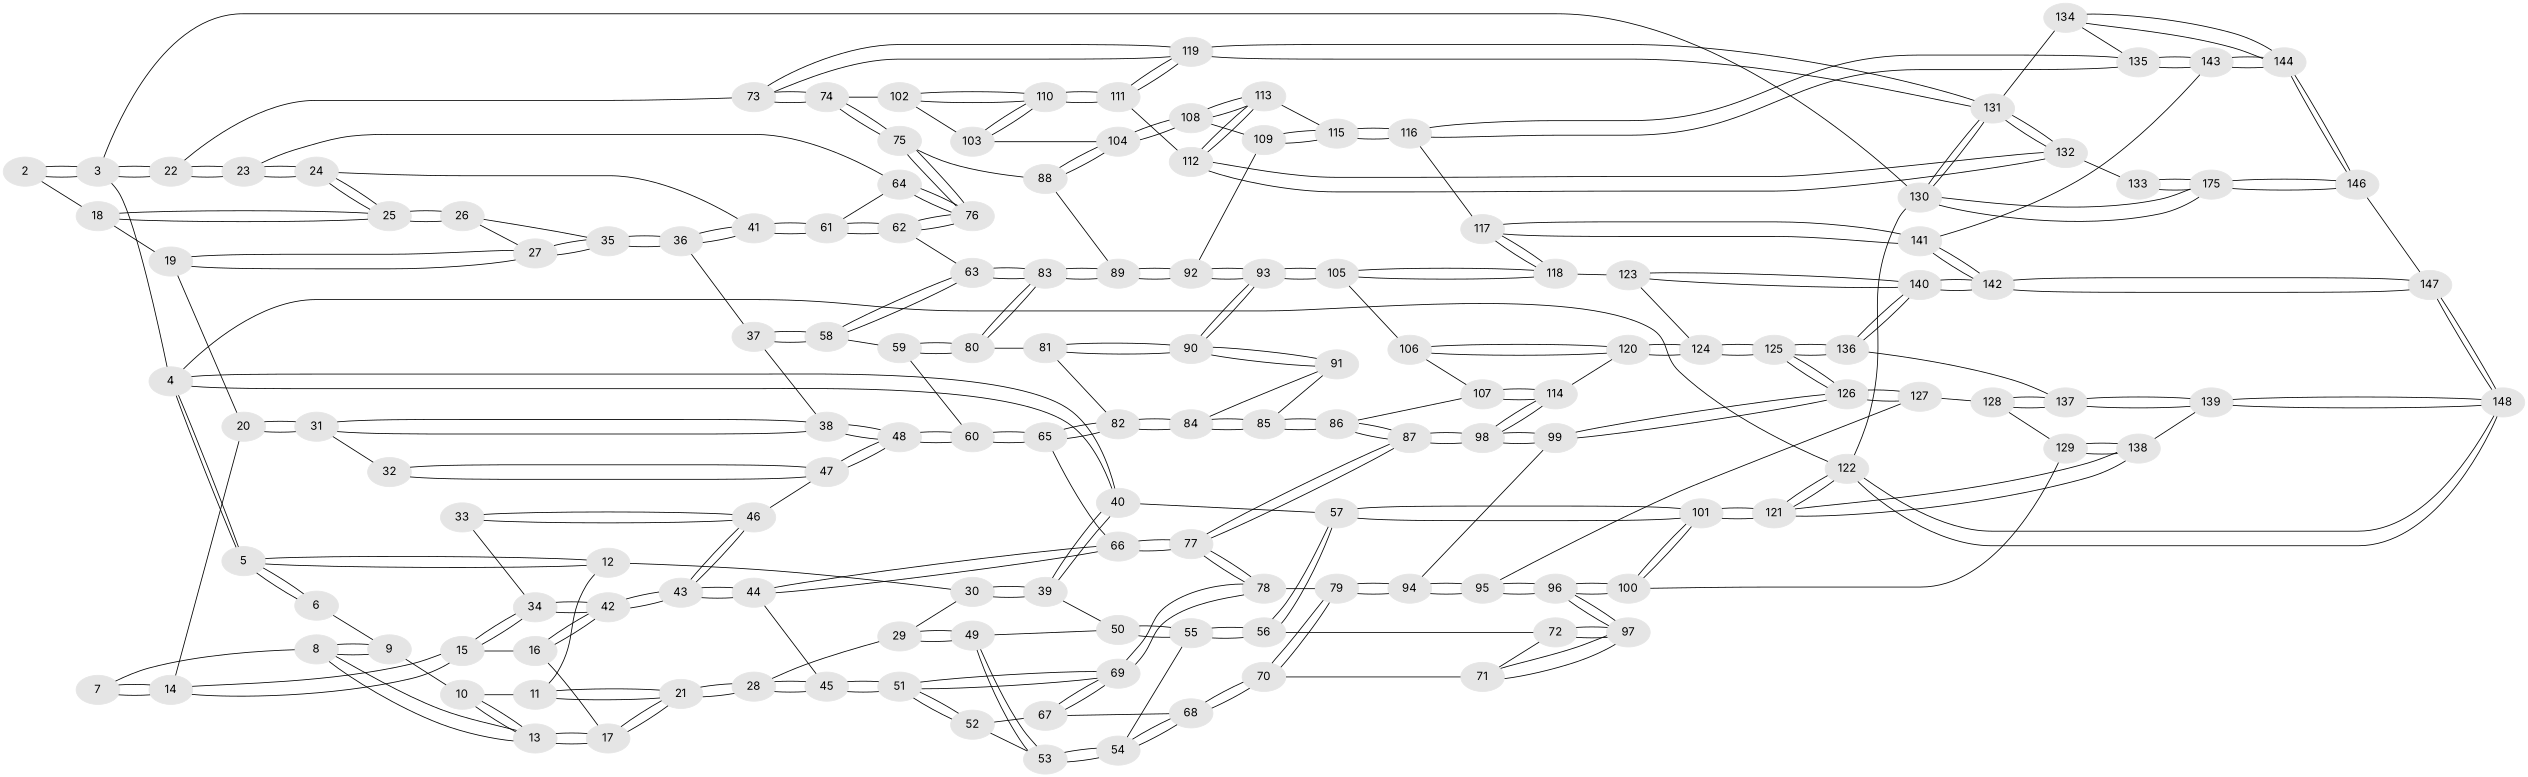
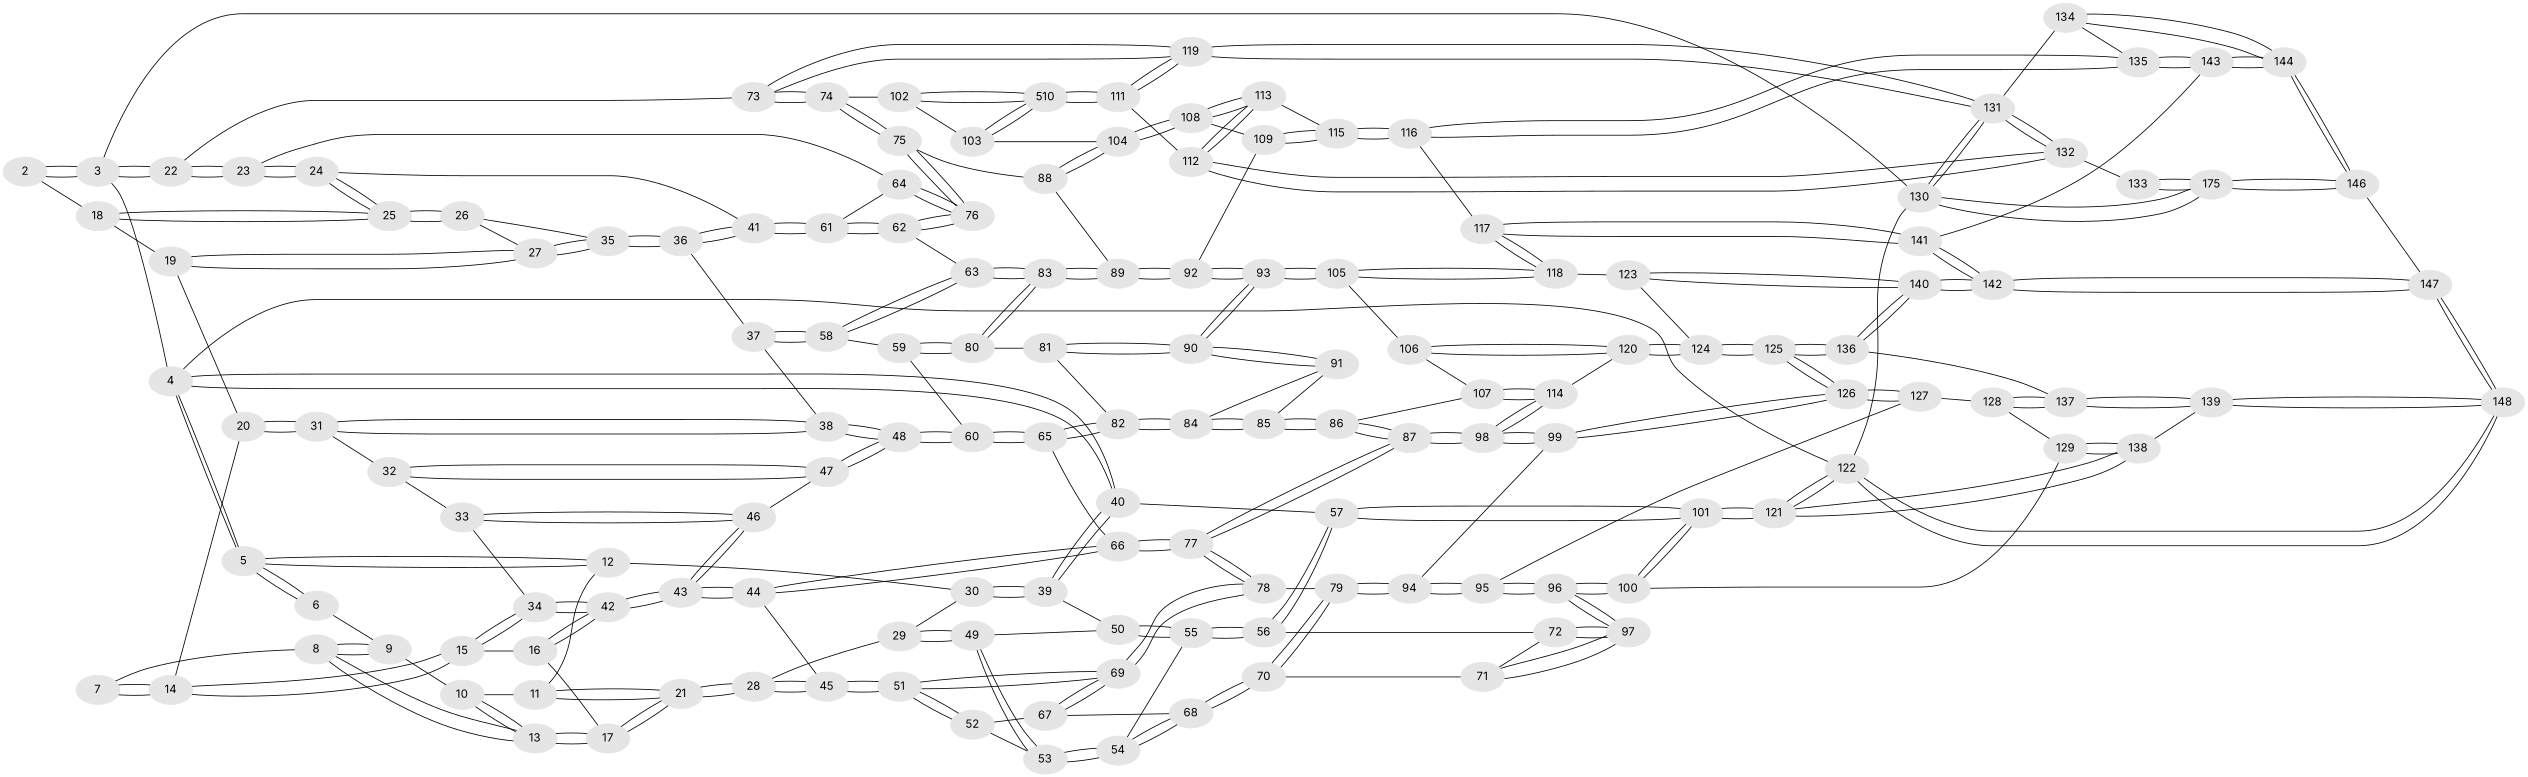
(1045, 97) -> (1045, 97)
none -> (426, 495)
